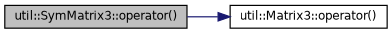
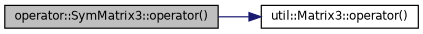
(96, 17) -> (111, 17)
